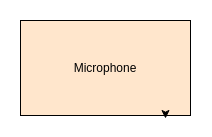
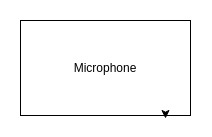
(106, 68) -> (106, 68)
